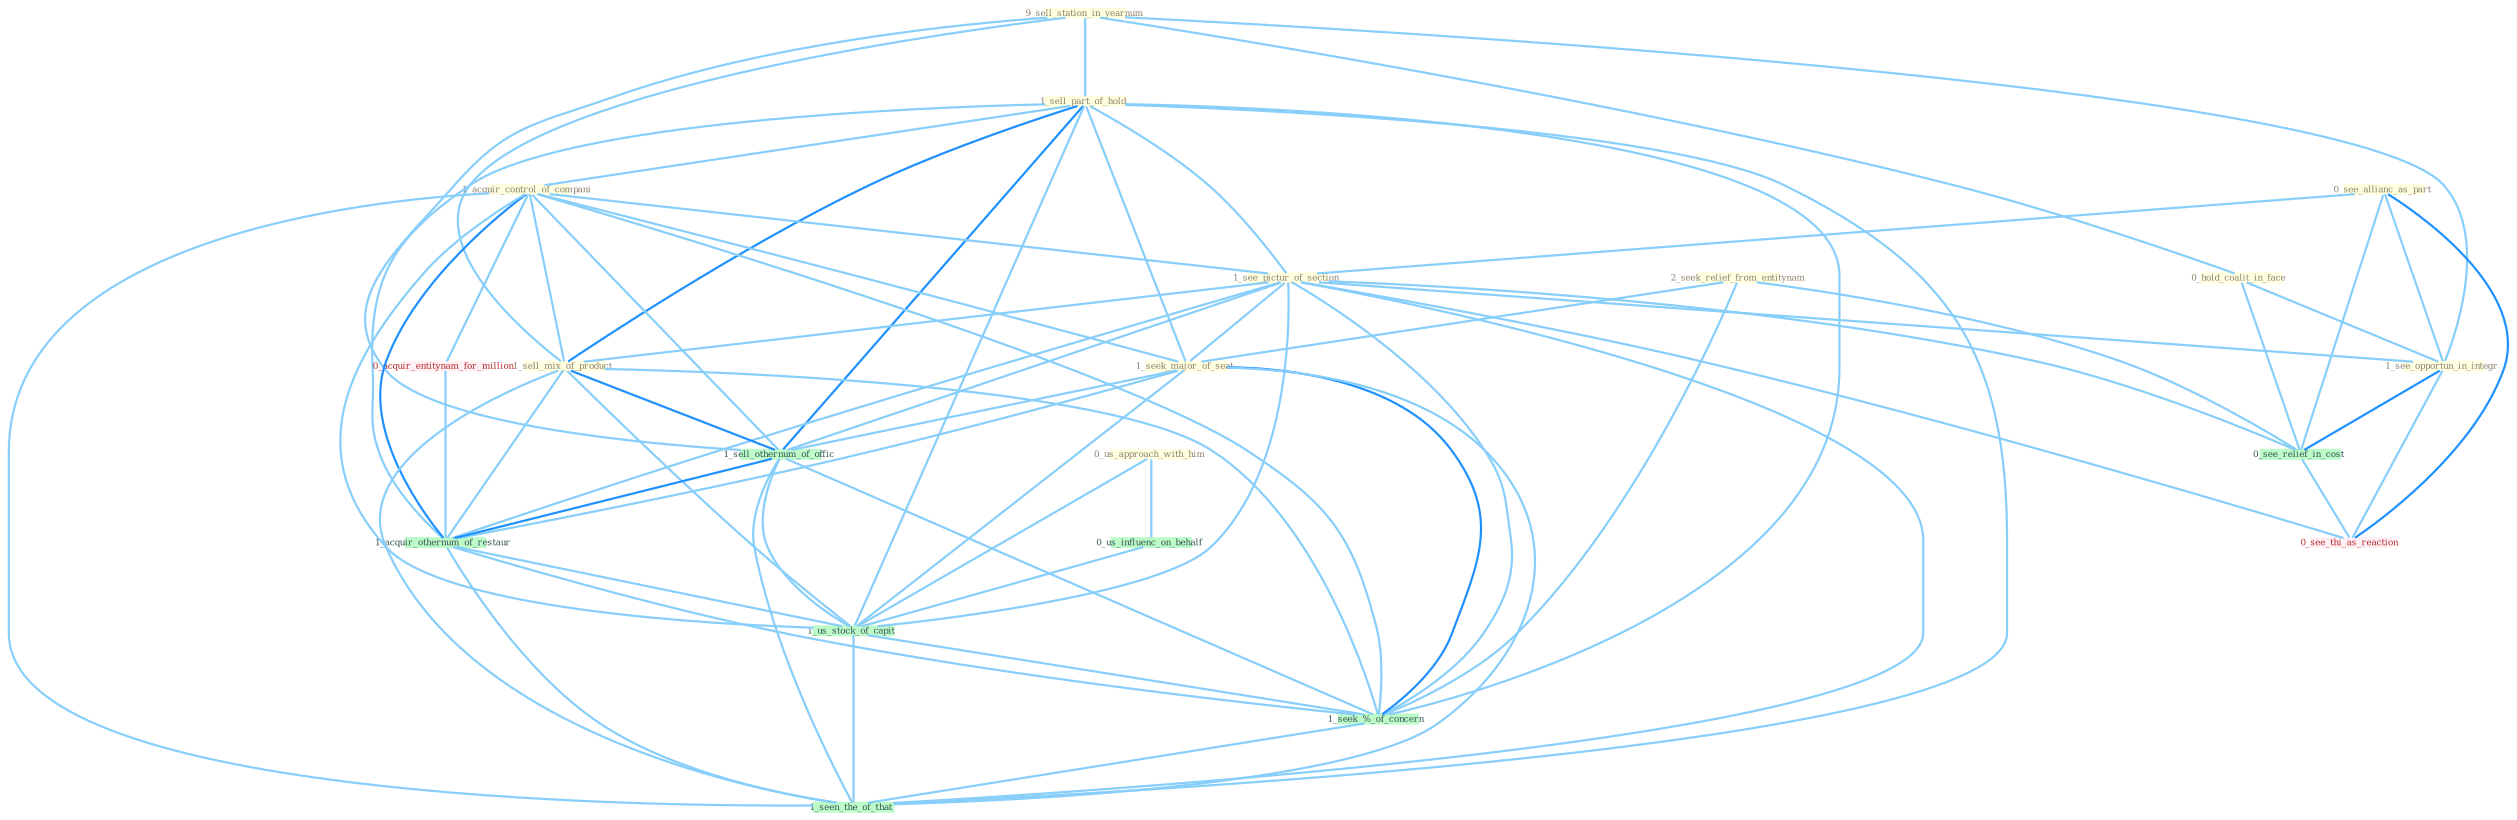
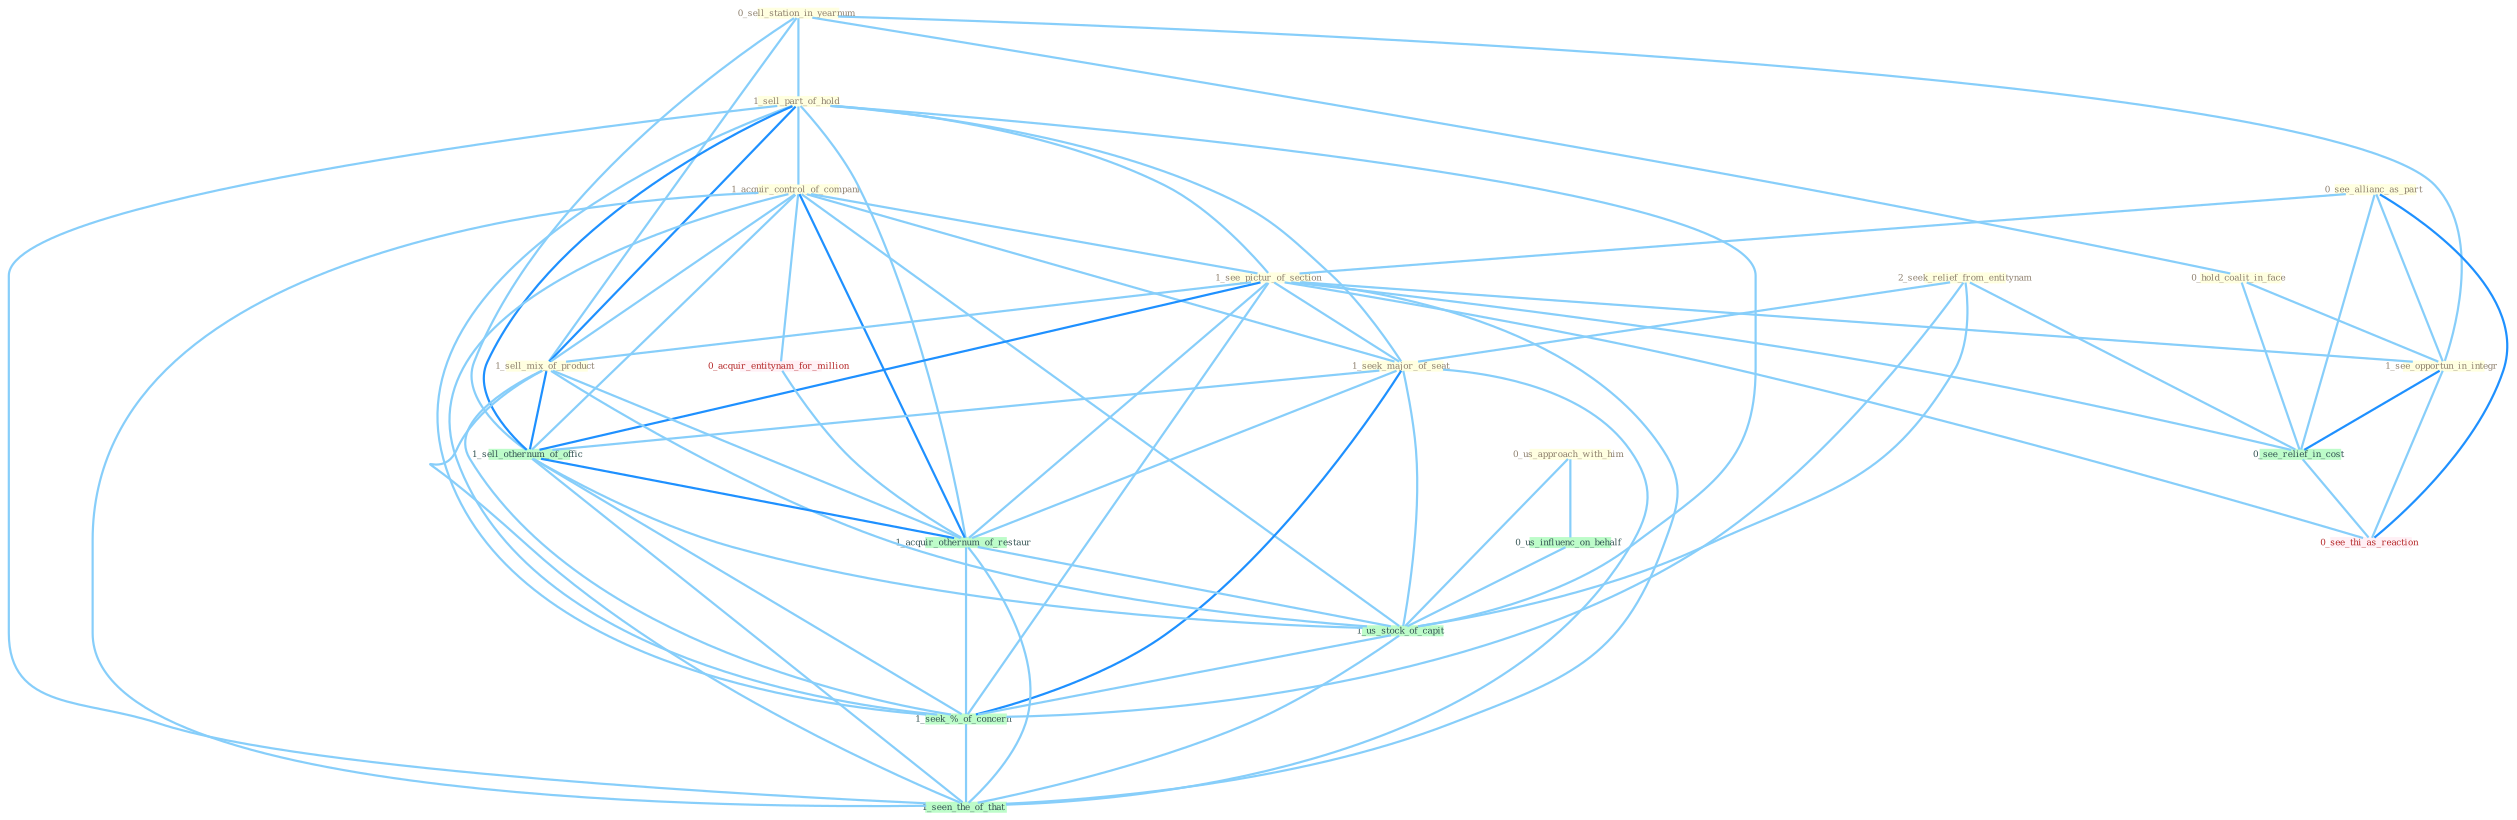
(1085, 13) -> (798, 13)
(923, 404) -> (900, 366)
(1184, 564) -> (1769, 518)
